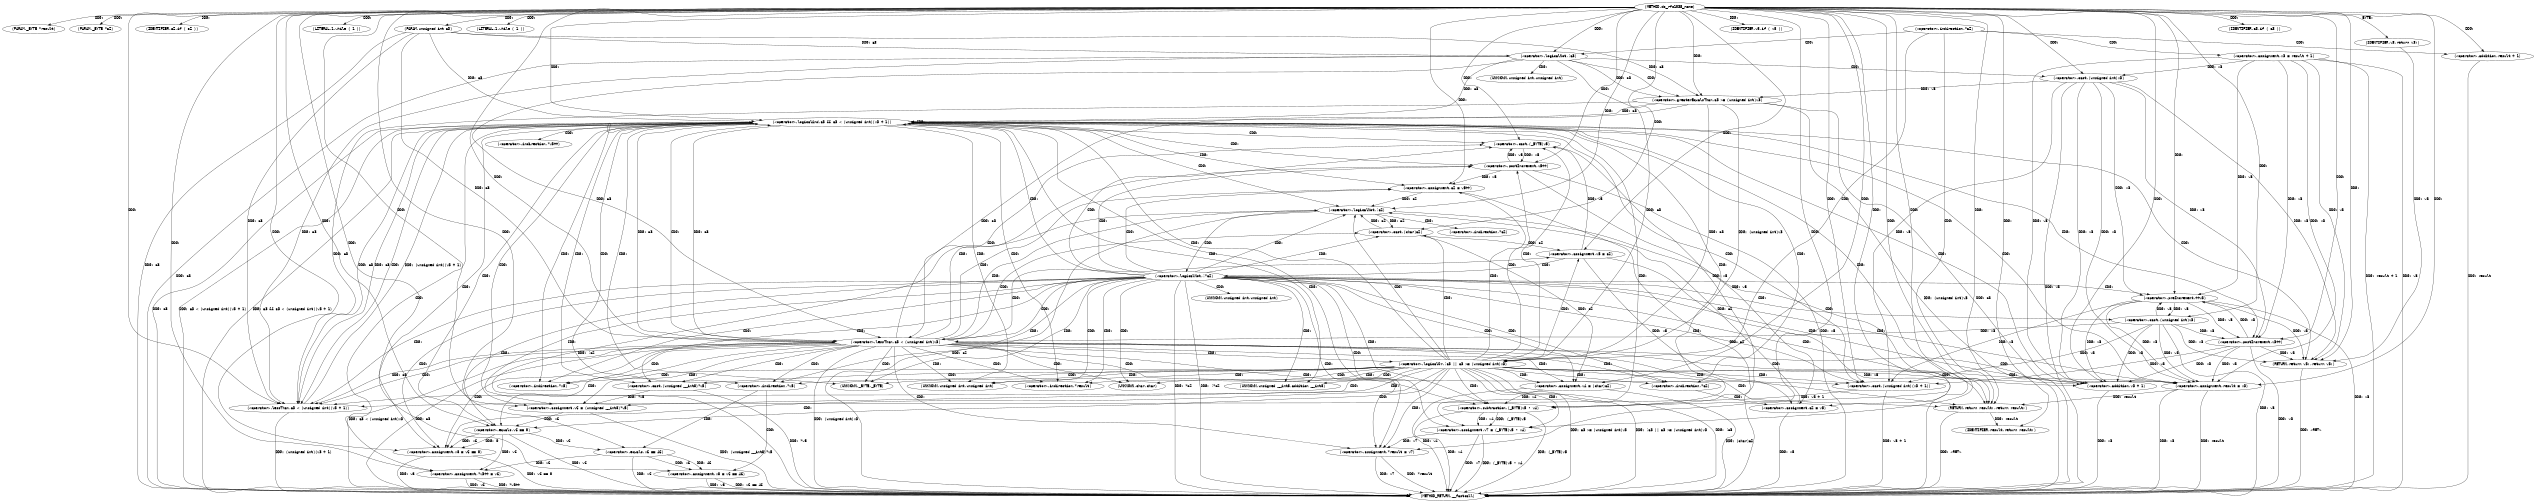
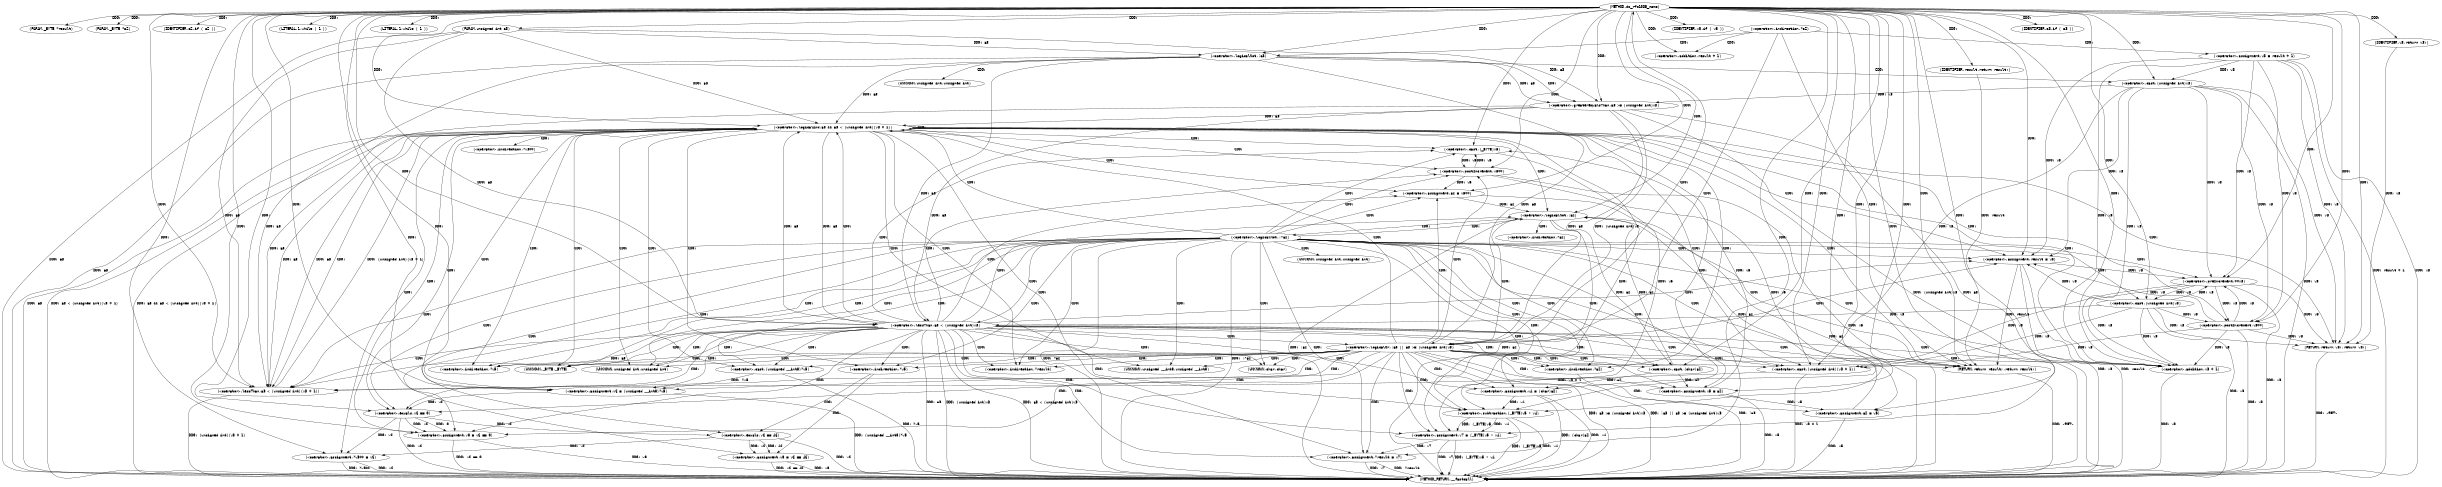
(2369, 18) -> (2377, 18)
(1531, 261) -> (1653, 217)
(1397, 273) -> (1535, 272)
(2132, 338) -> (2116, 271)
(1282, 386) -> (1166, 370)
none -> (1158, 407)
(1993, 418) -> (1981, 225)
(2400, 488) -> none
